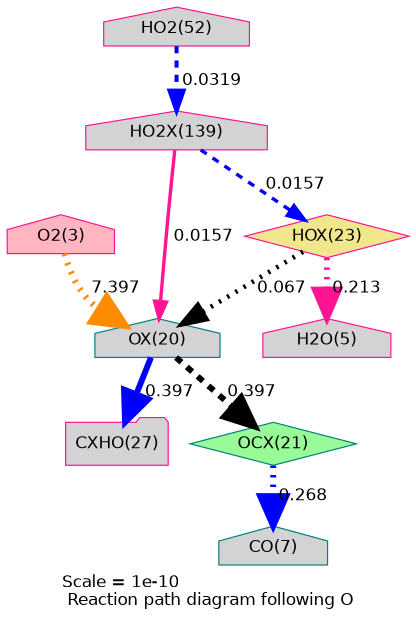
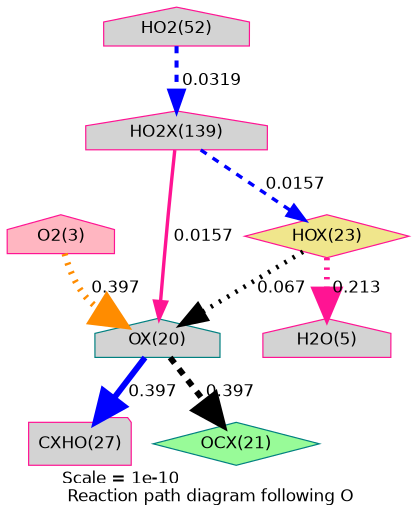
(113, 288) -> (113, 288)
(273, 548) -> none
